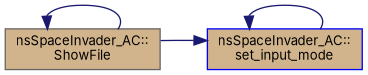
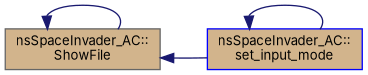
(177, 40) -> (191, 58)
